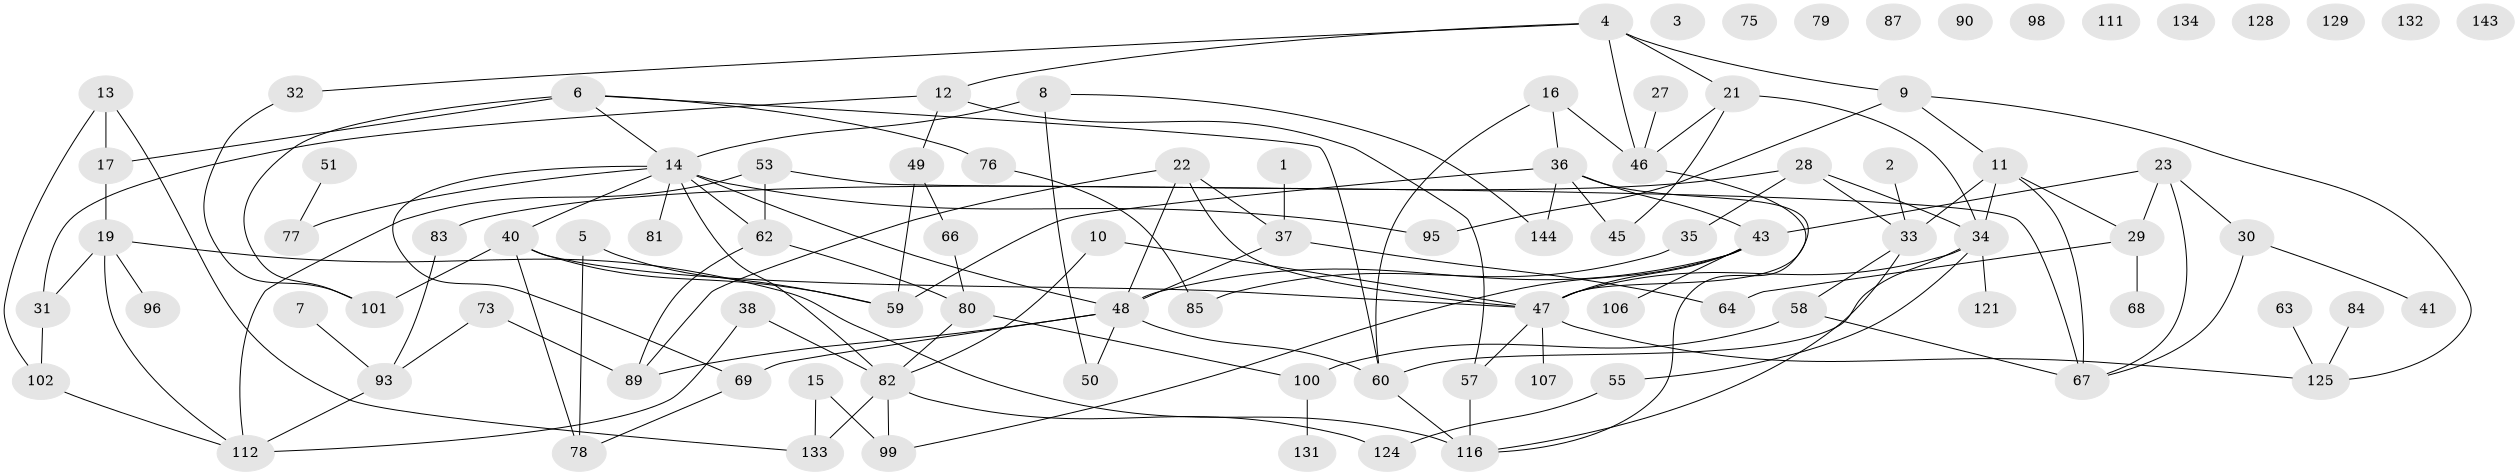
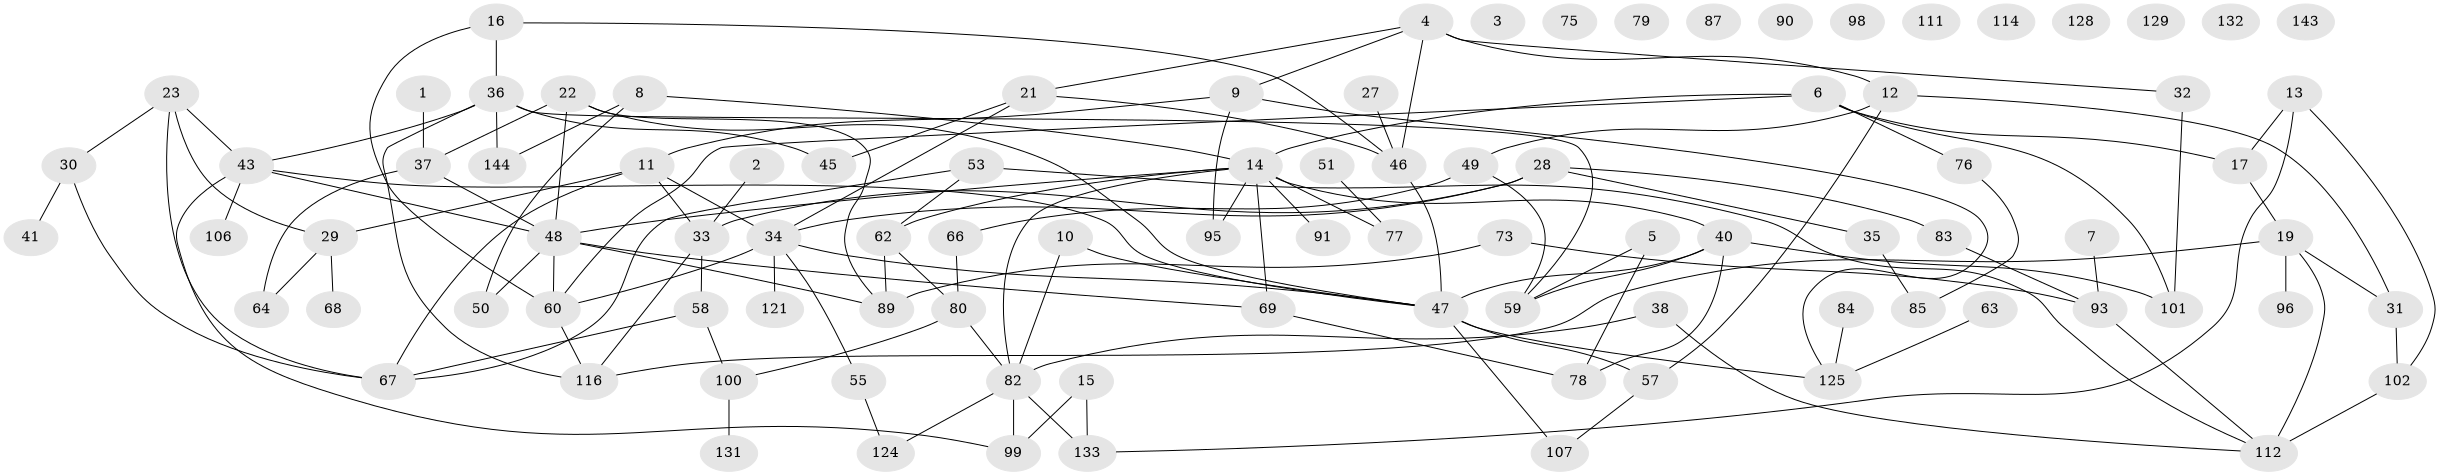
(2186, 22) -> (2006, 22)
(655, 238) -> (1323, 238)
(1470, 418) -> (1605, 417)
